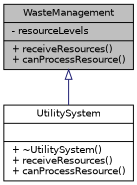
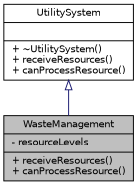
(69, 92) -> (69, 103)
